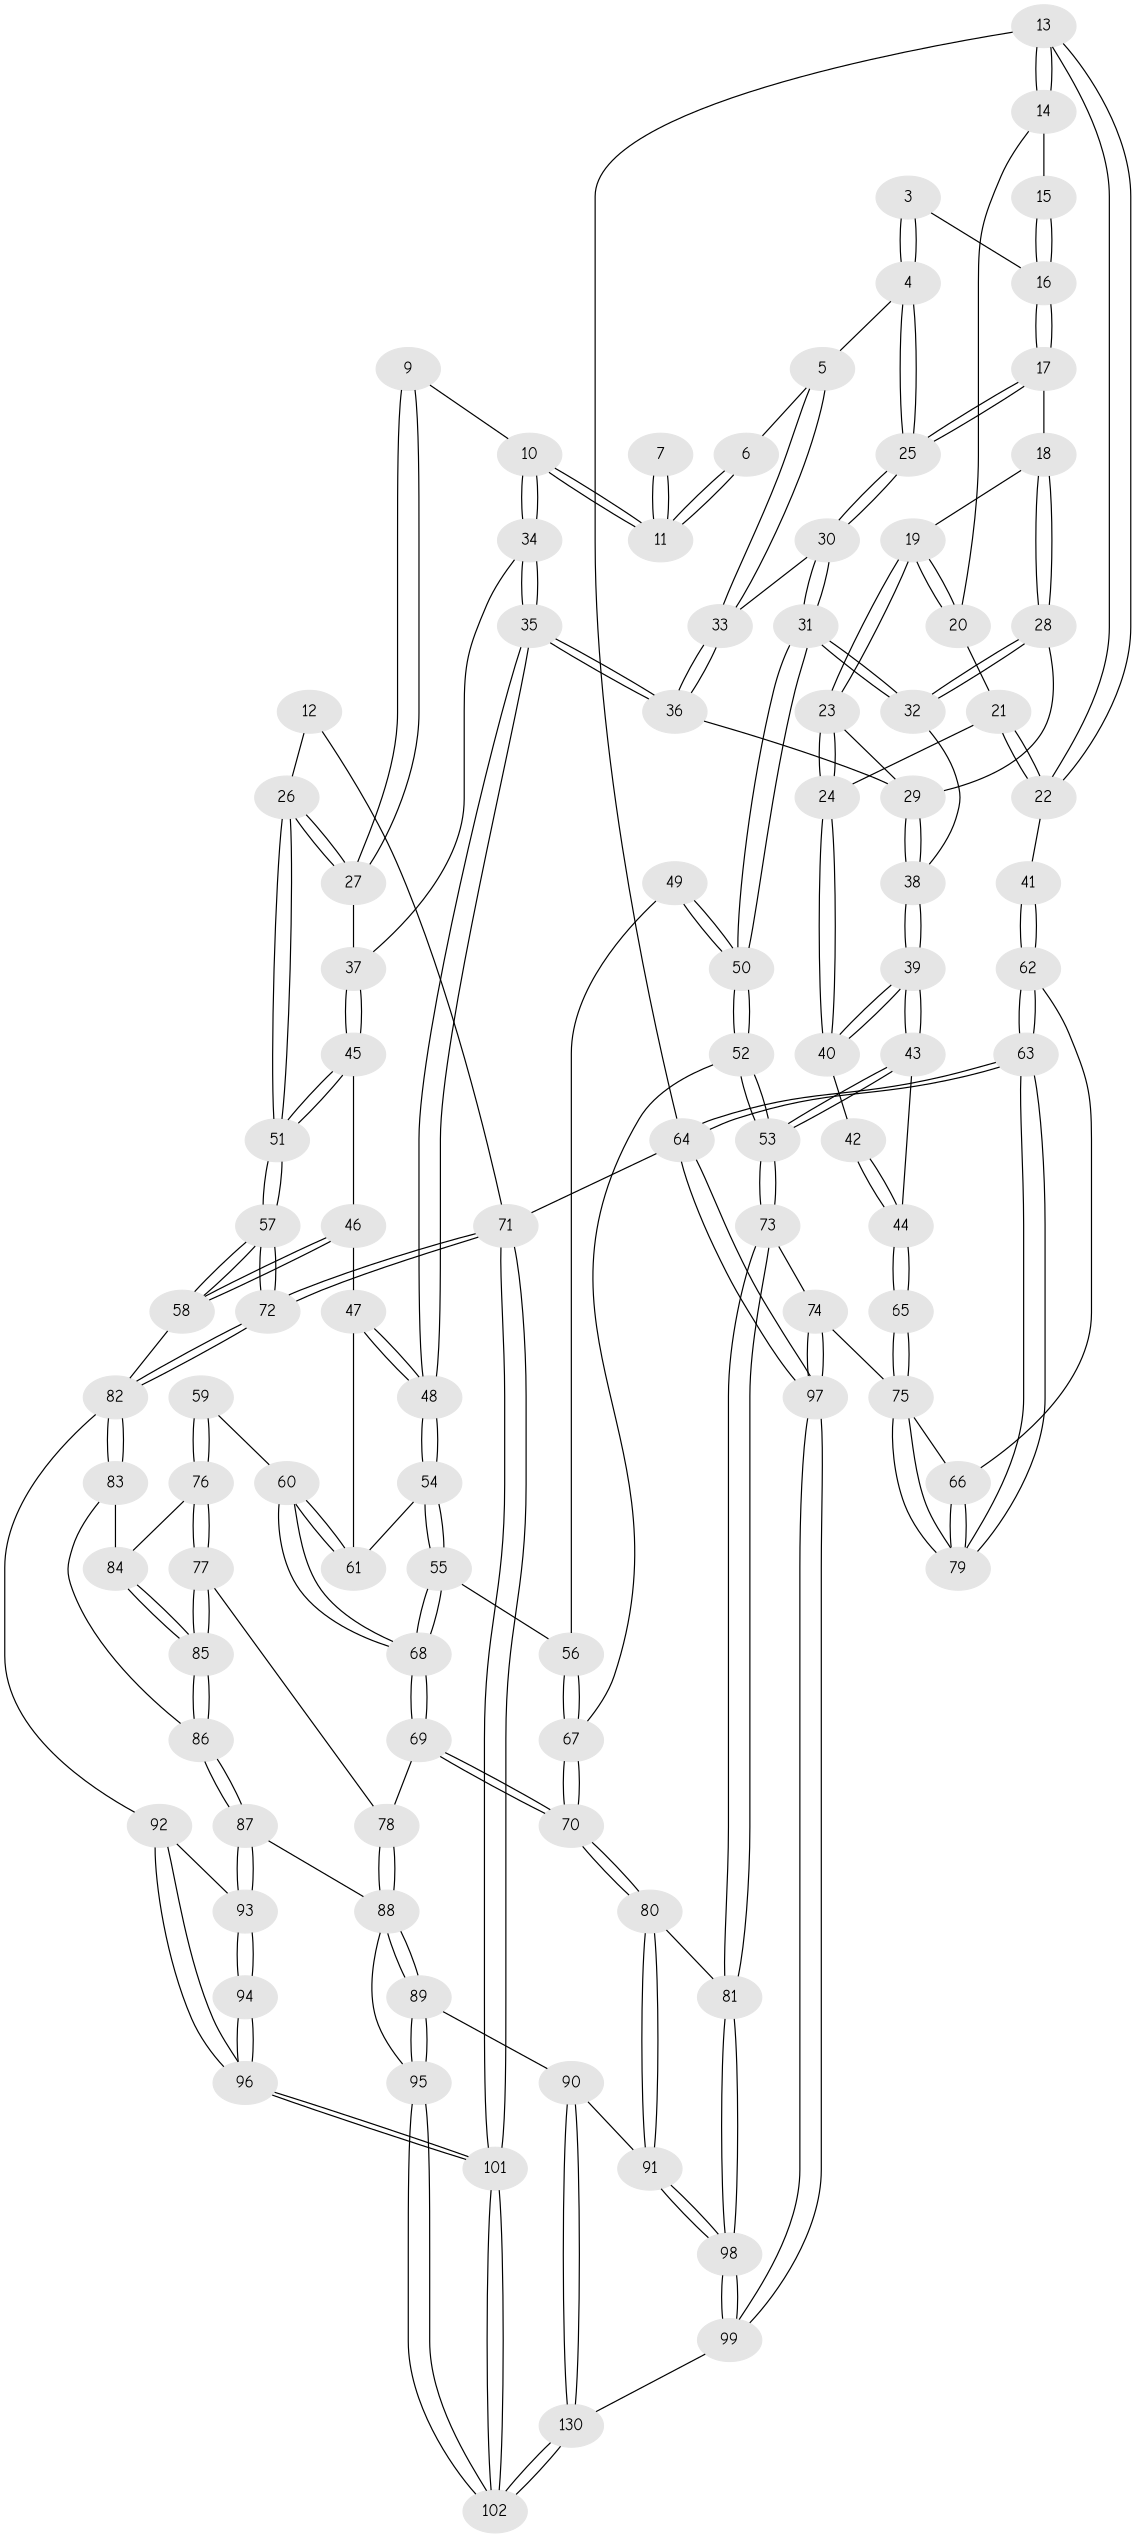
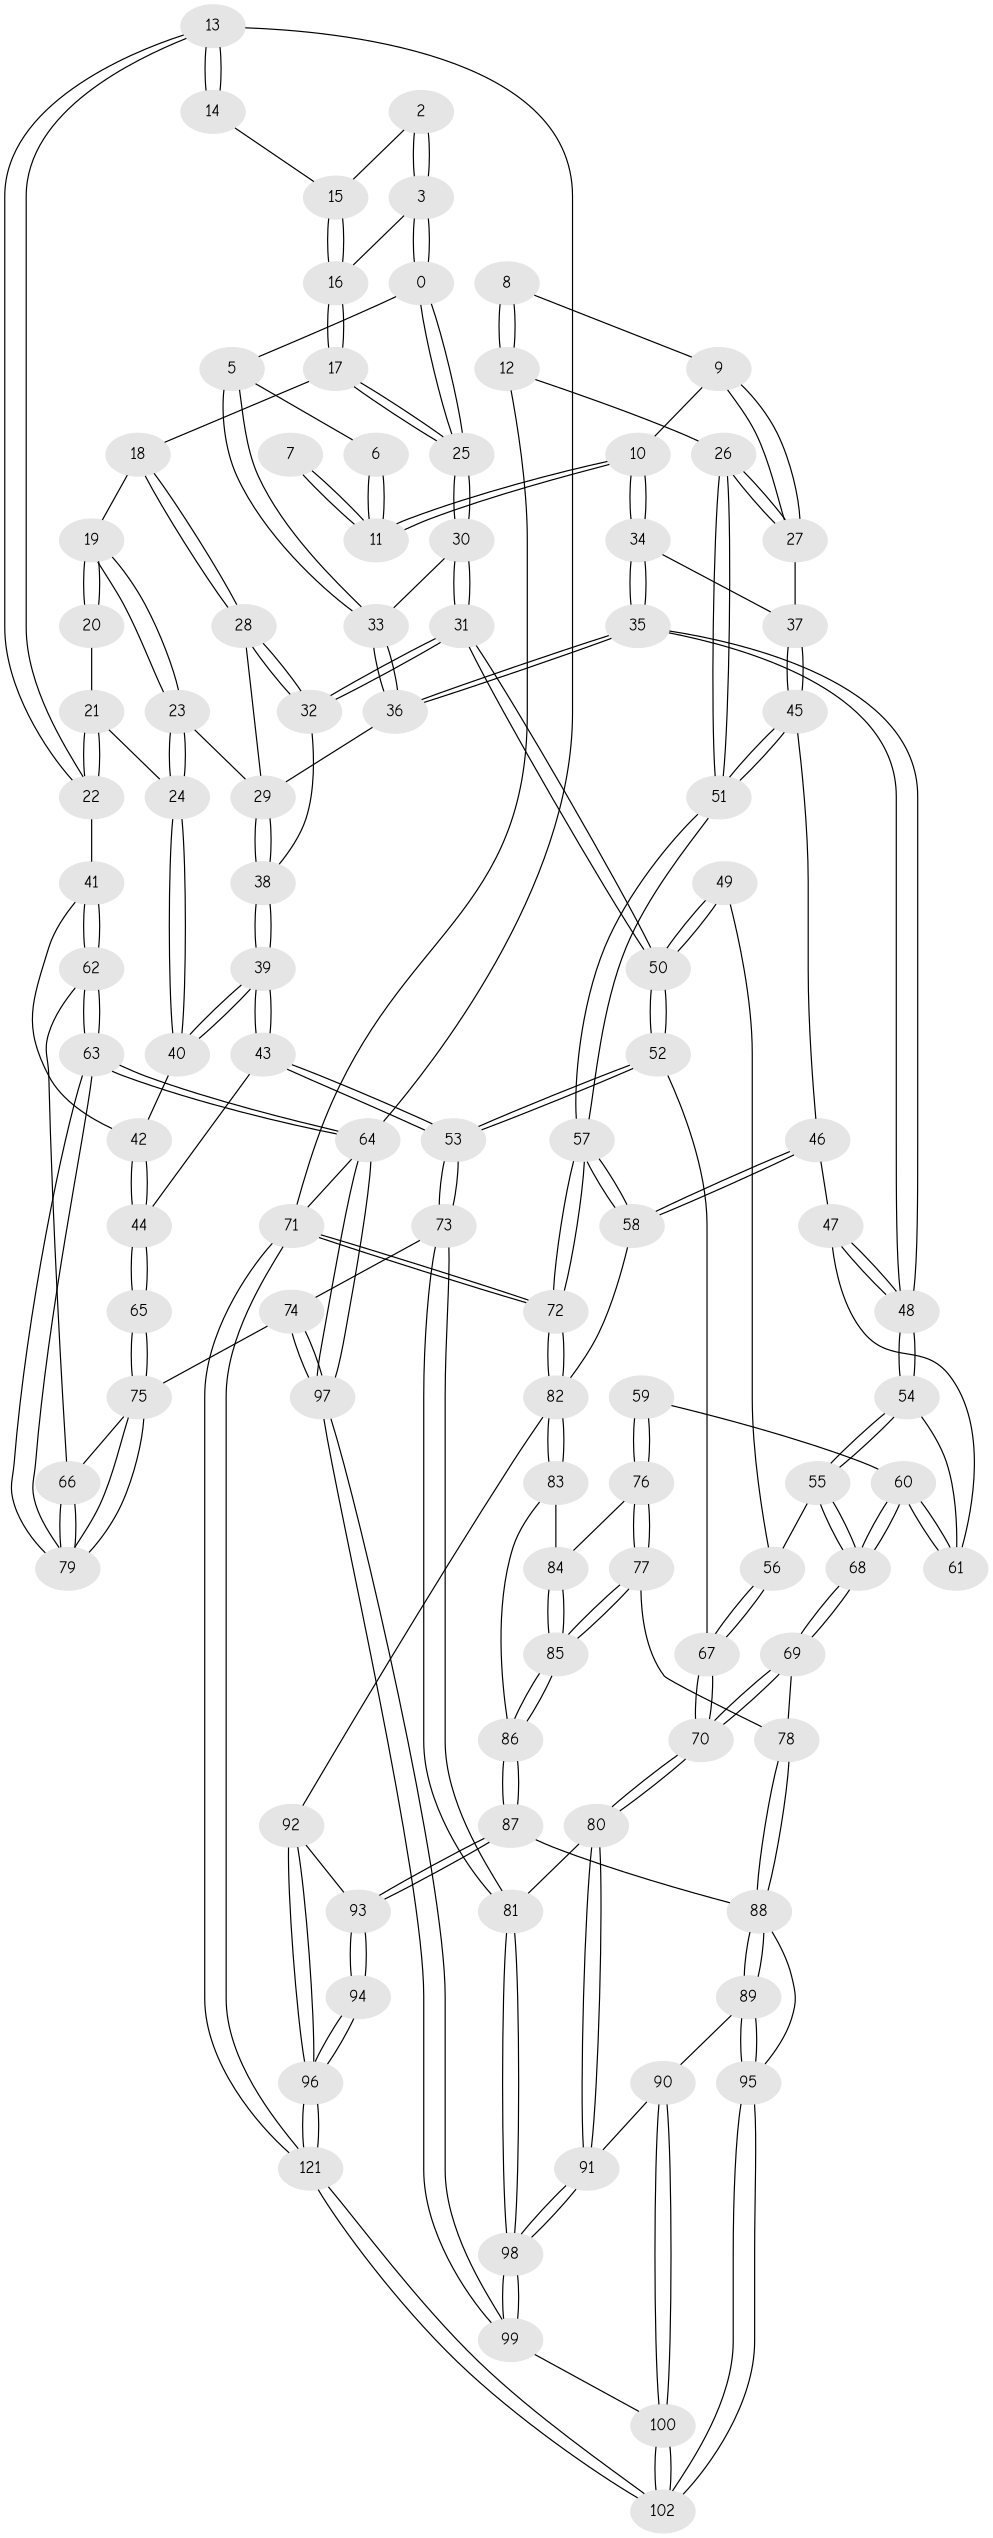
none -> (421, 112)
none -> (507, 283)
(908, 283) -> (421, 283)
(978, 363) -> none
none -> (33, 1027)
(495, 2169) -> (311, 2169)
(571, 2426) -> (663, 2426)
